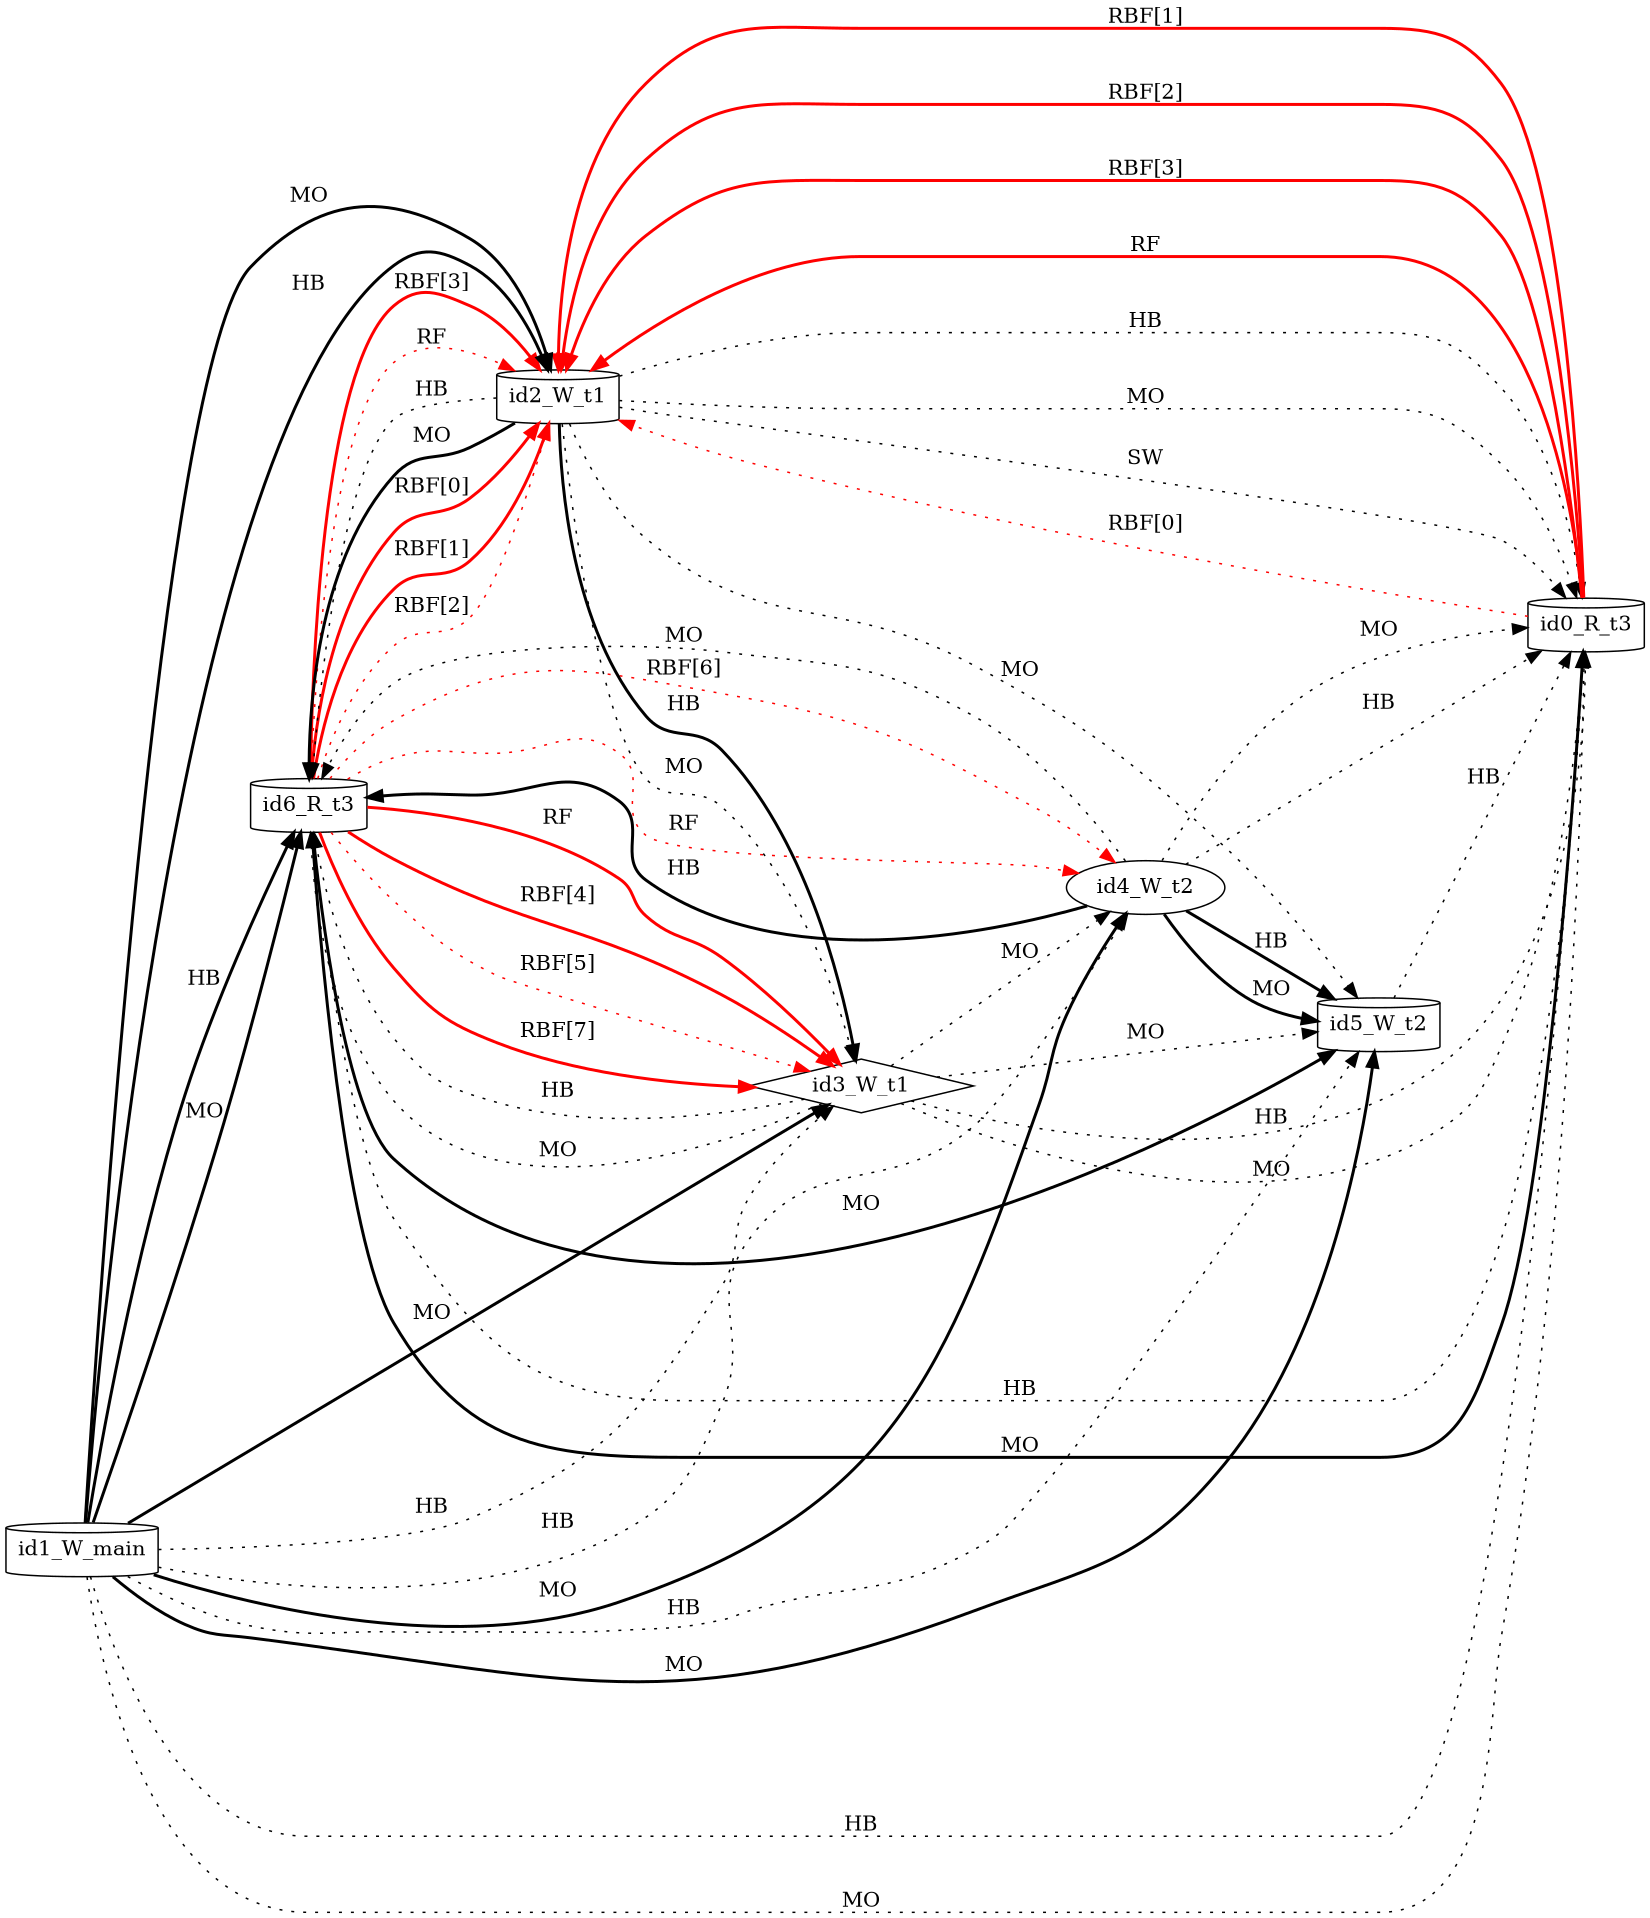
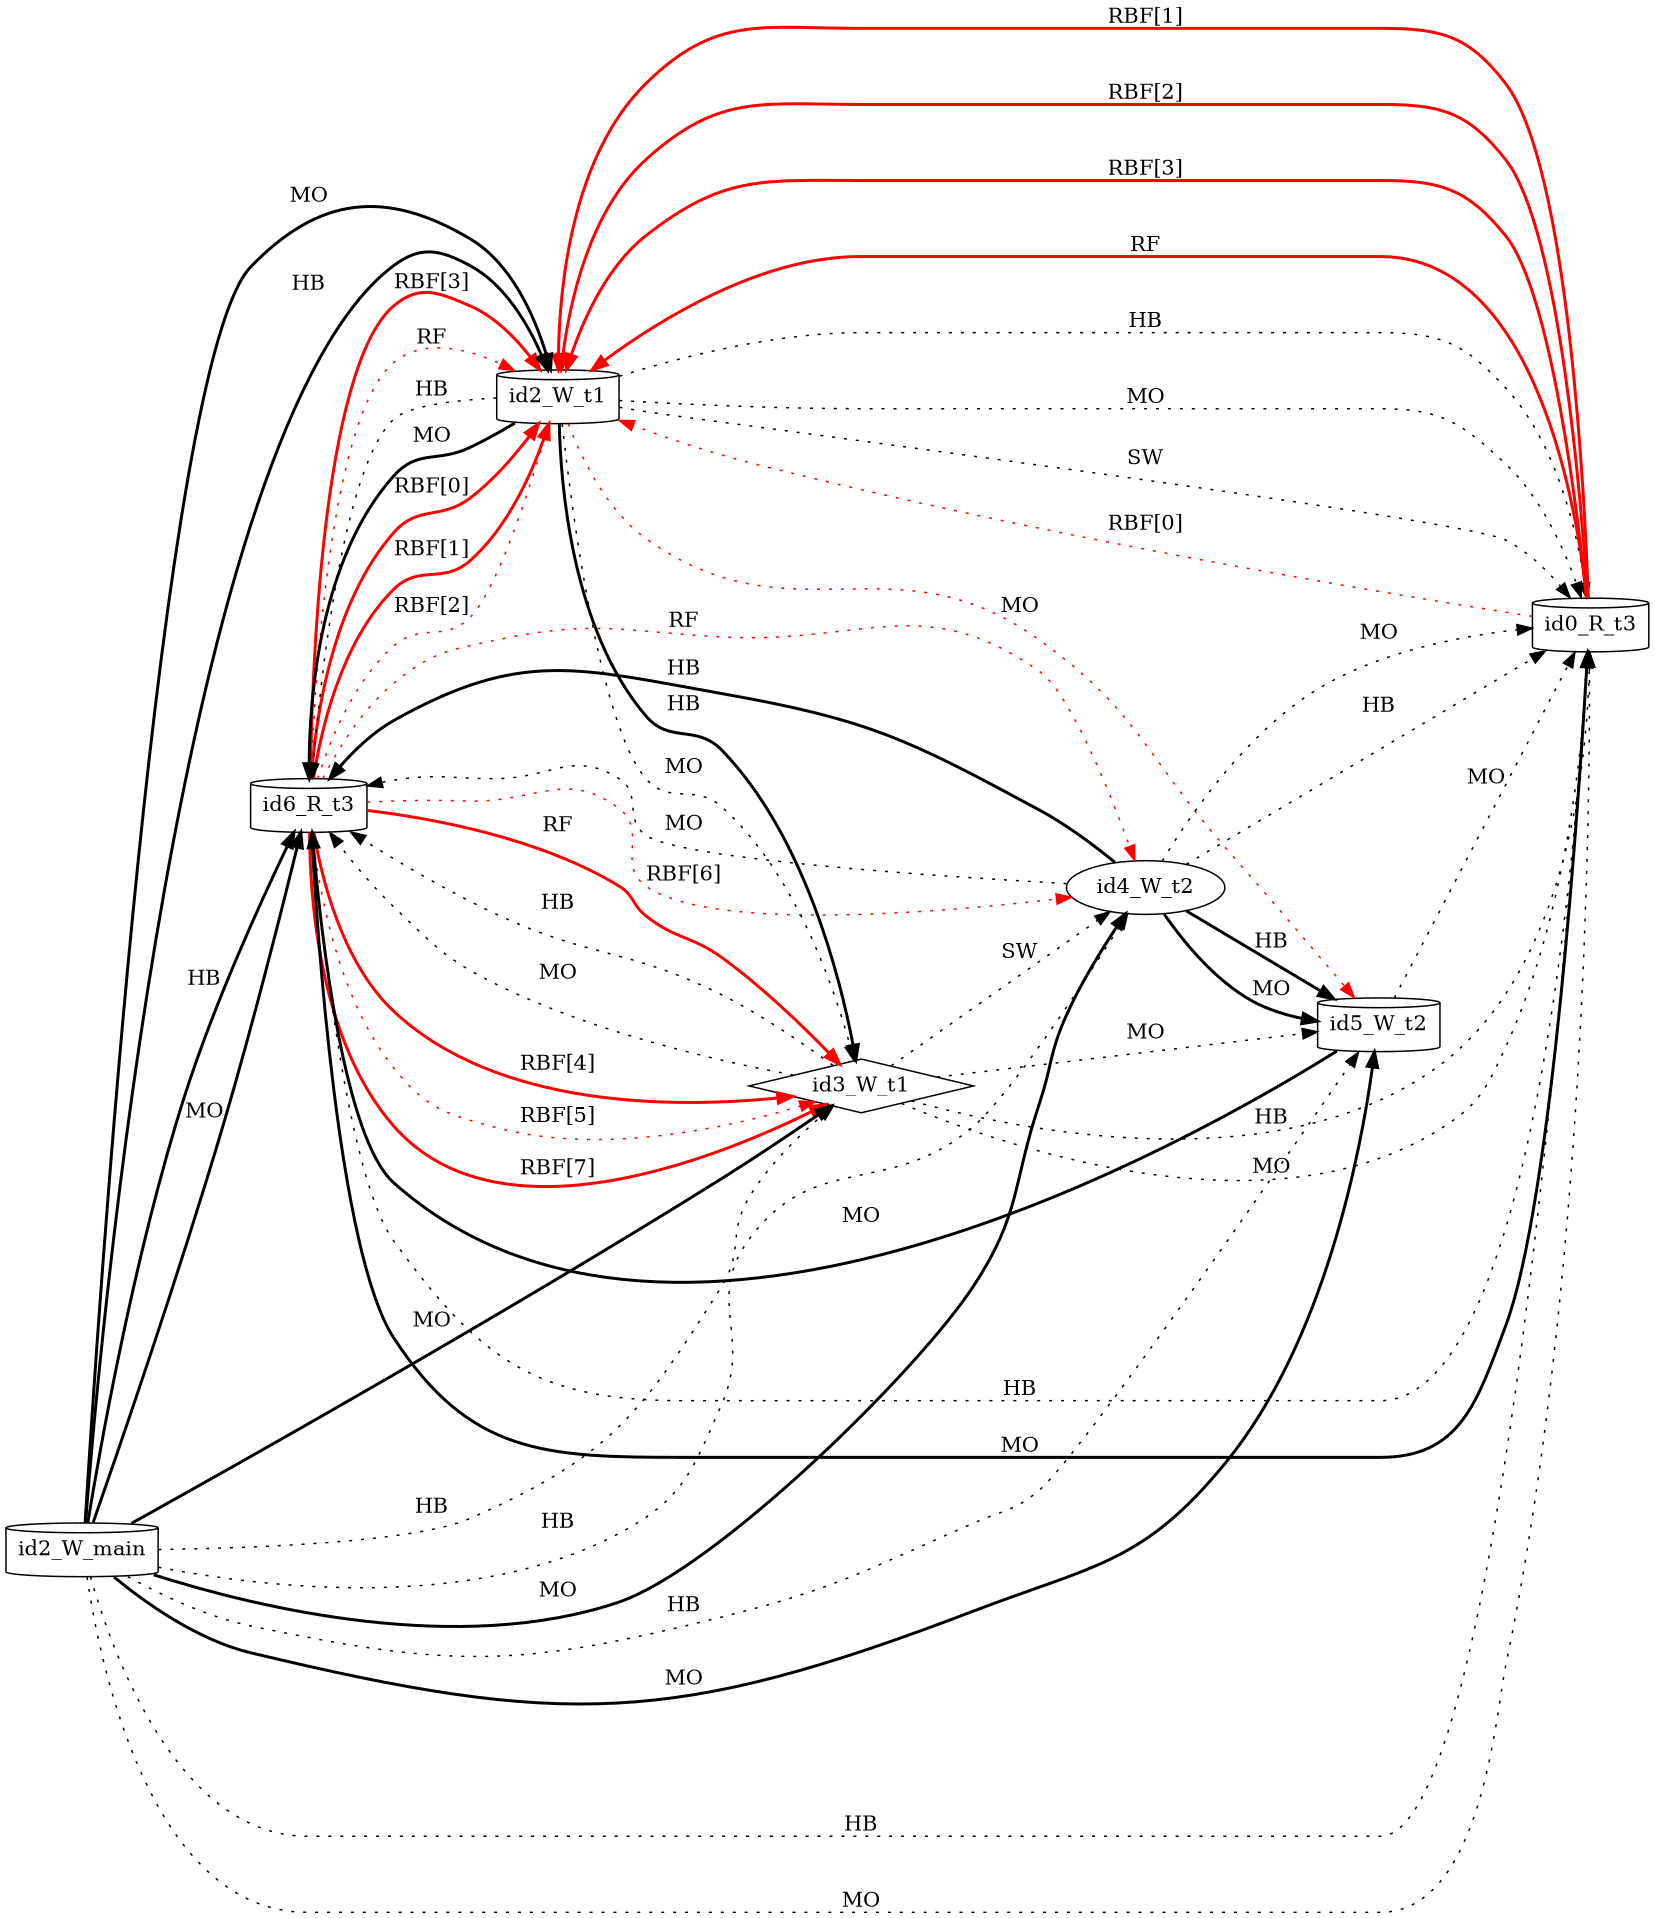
(975, 666) -> (999, 617)
(1484, 778) -> (1486, 778)
(1020, 952) -> (1020, 952)
(695, 1260) -> (703, 1278)
(82, 1550) -> (82, 1550)
